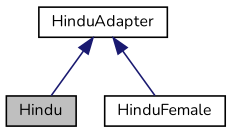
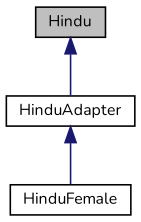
(67, 73) -> (71, 75)
